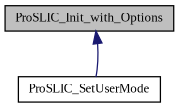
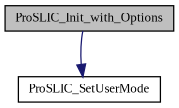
(98, 60) -> (81, 48)
